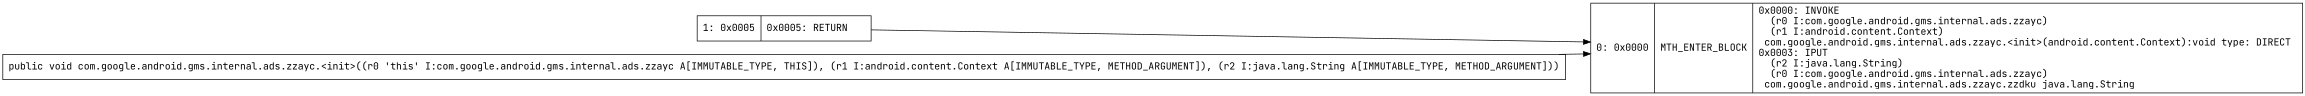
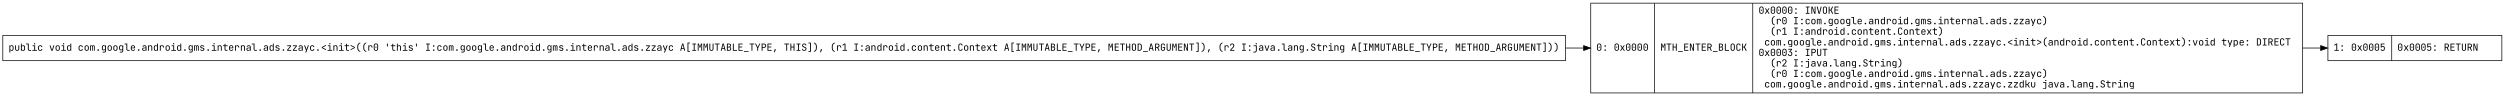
(1227, 36) -> (2312, 48)
